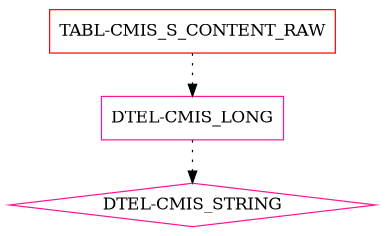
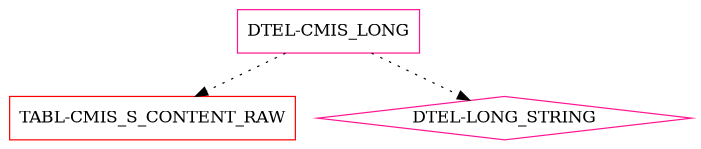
(192, 69) -> (246, 72)
(192, 205) -> (505, 118)
